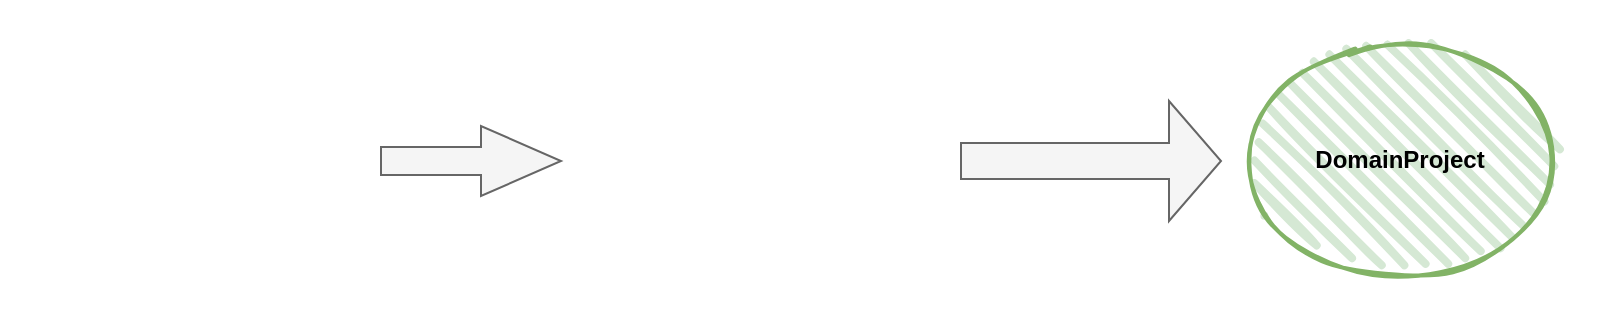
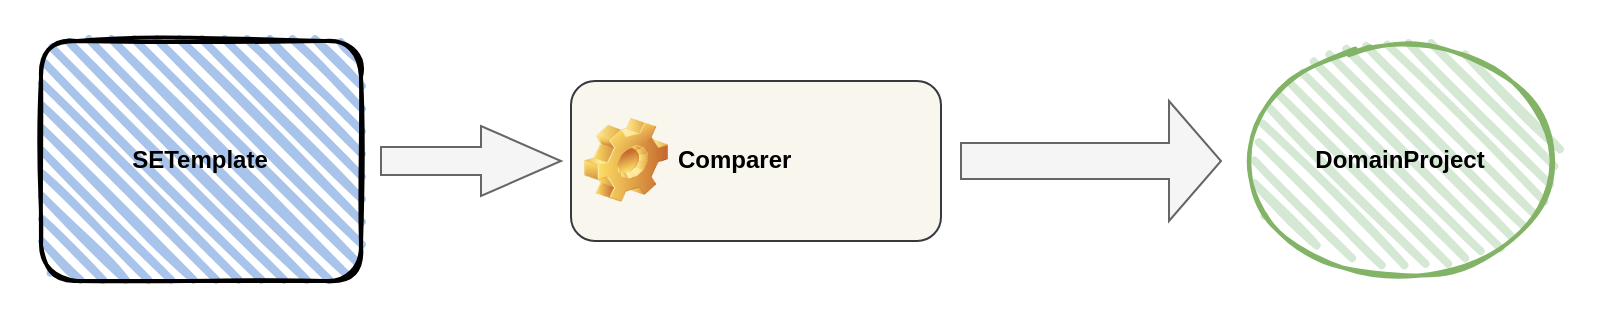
none -> (201, 161)
none -> (756, 161)
